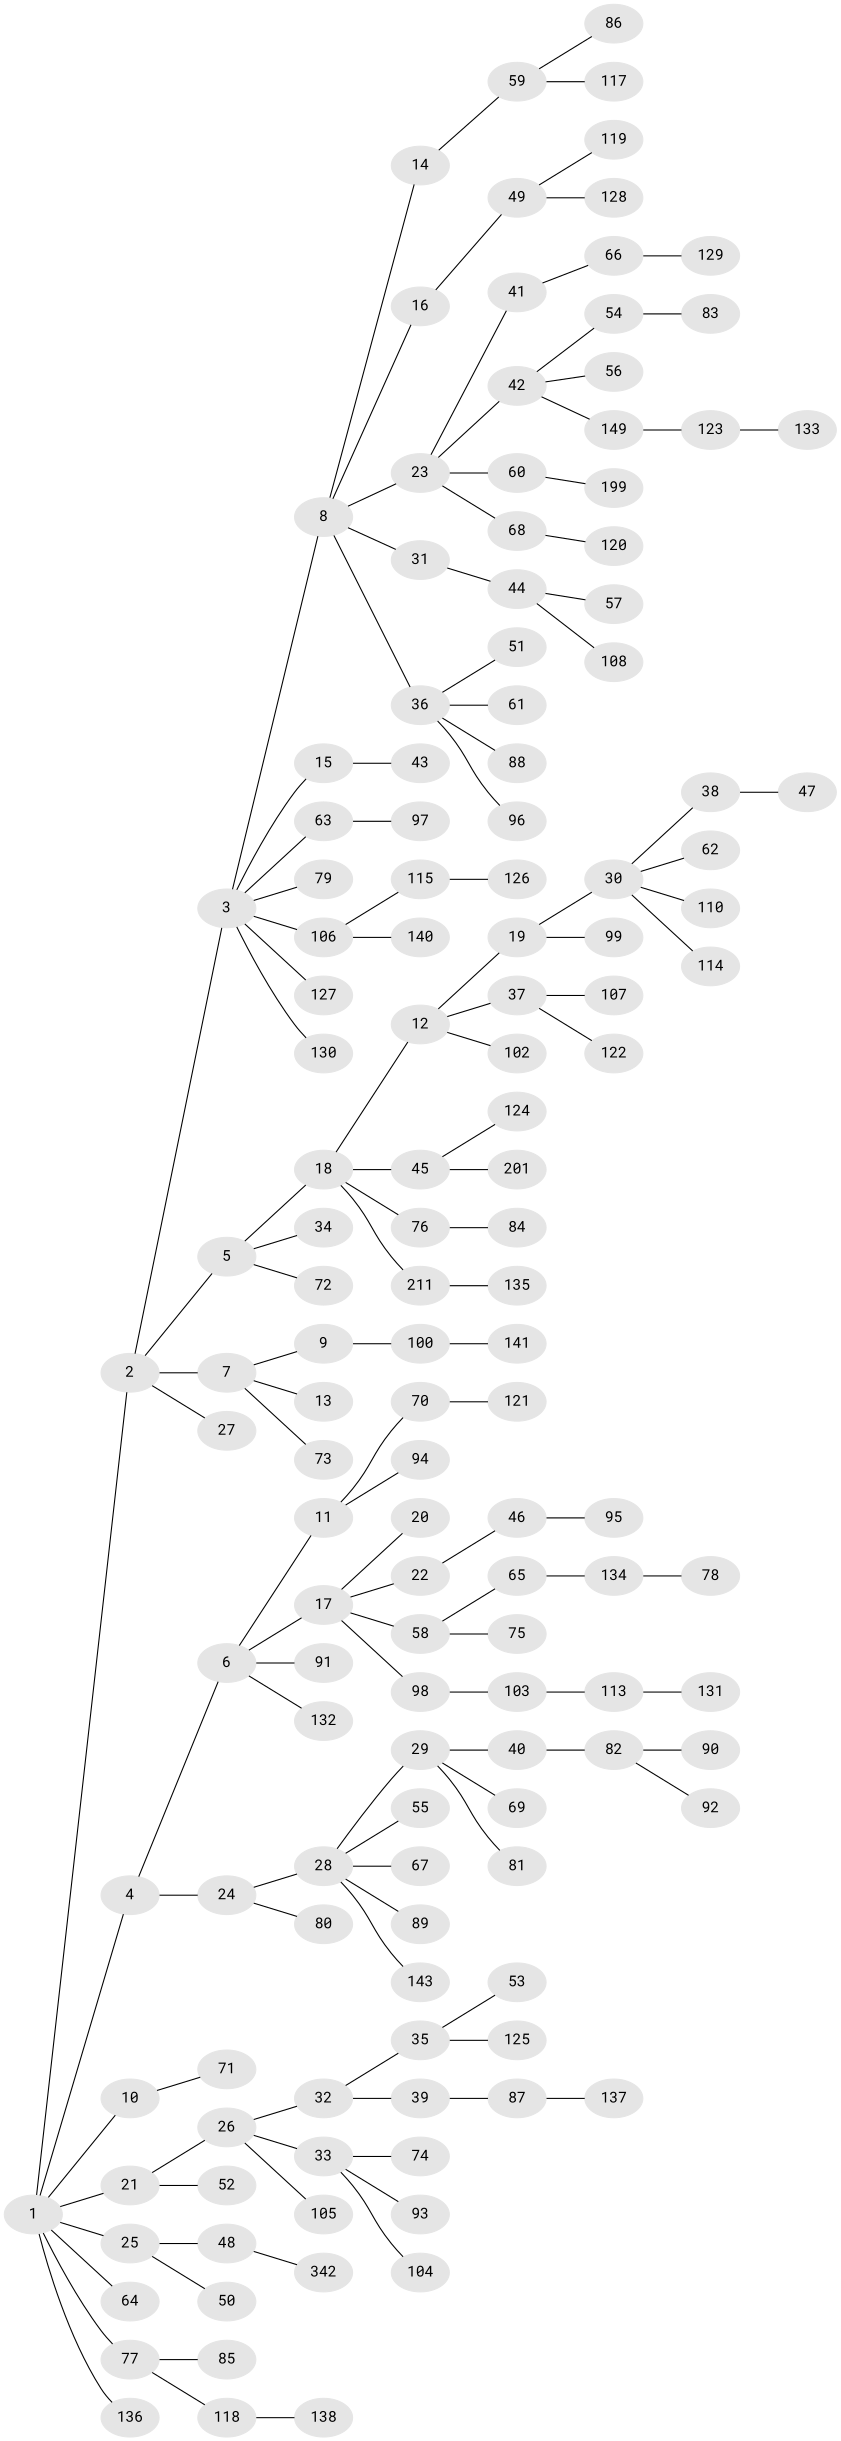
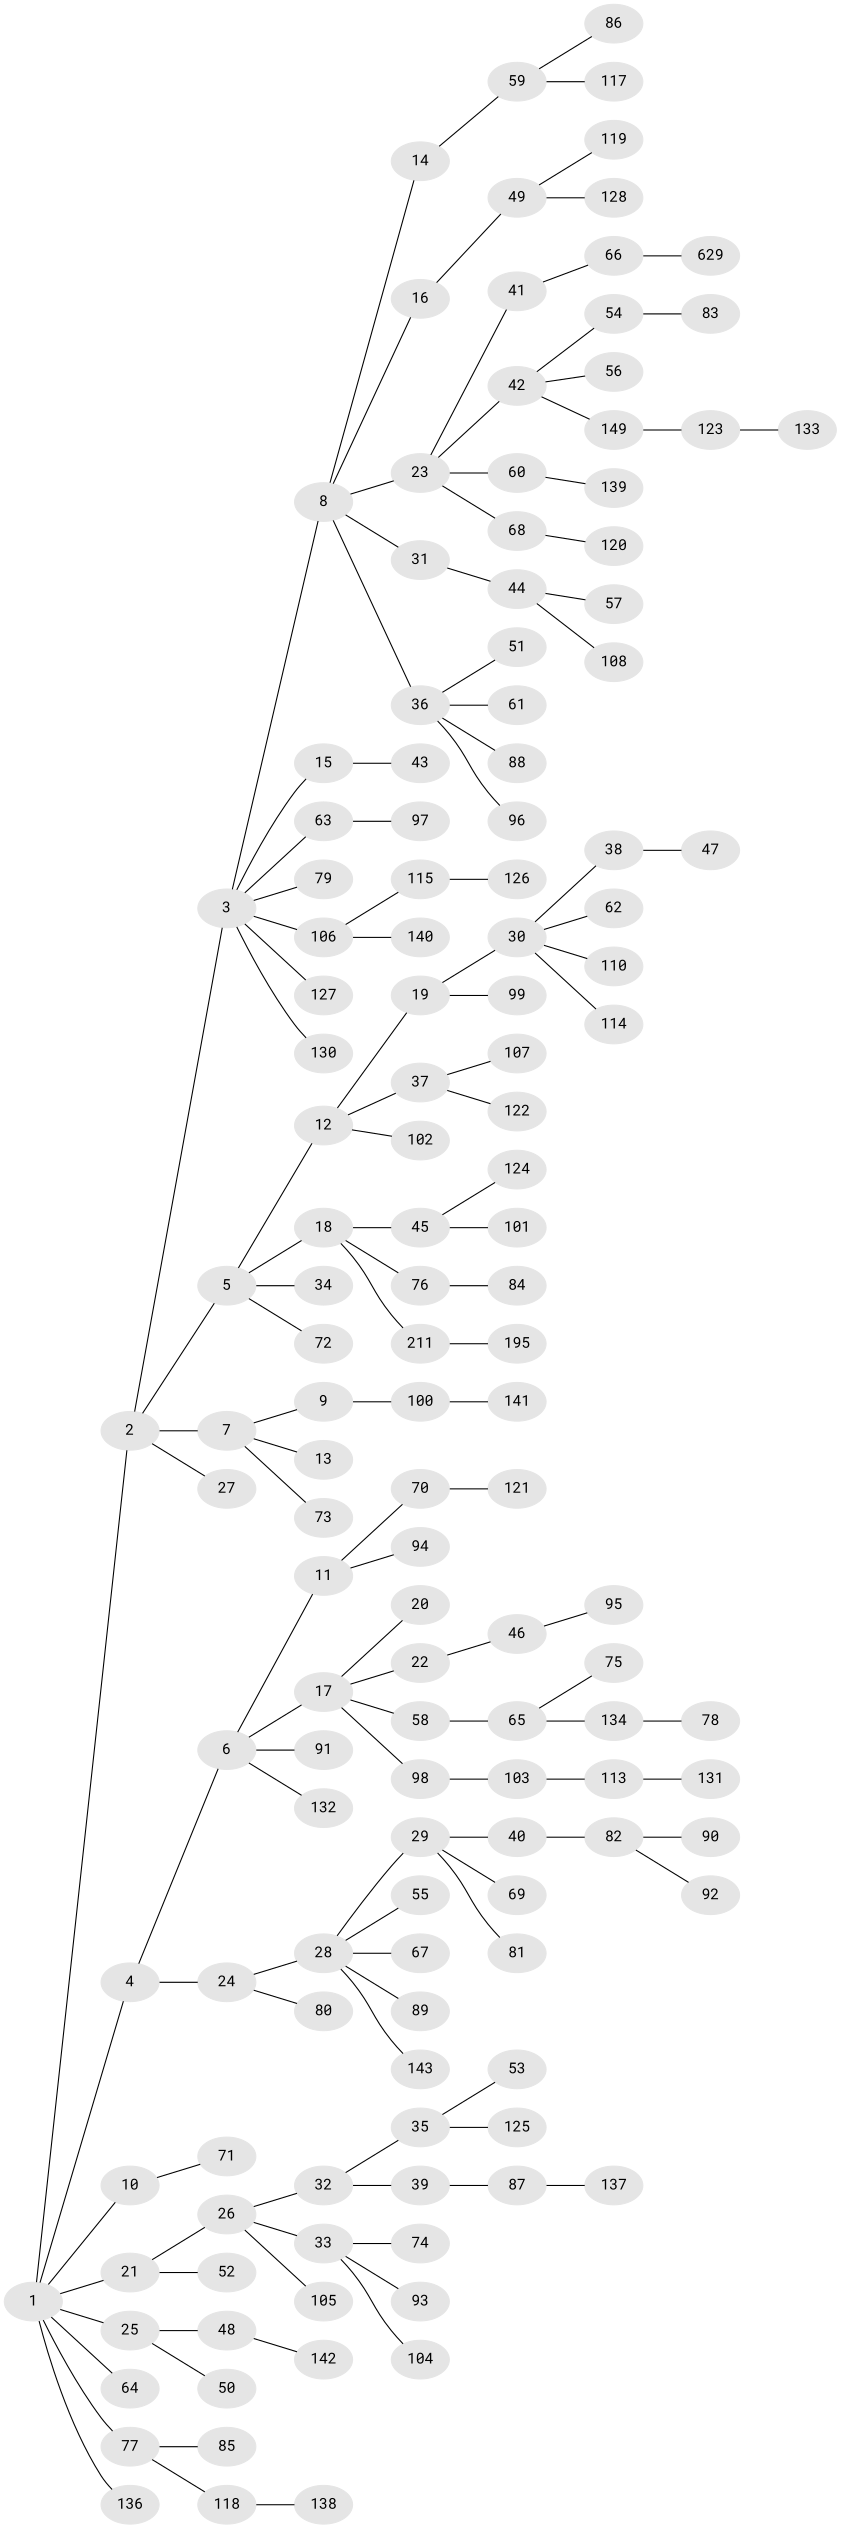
(711, 256) -> (711, 256)
(614, 488) -> (614, 488)
(372, 1097) -> (275, 1206)
(517, 1170) -> (517, 1228)
(517, 1286) -> (517, 1344)
(469, 1634) -> (565, 1692)
(324, 2273) -> (324, 2360)
